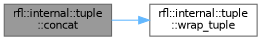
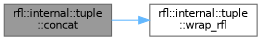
(203, 20) -> (203, 20)
